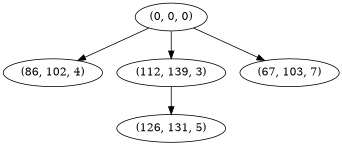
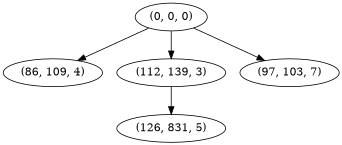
(53, 73) -> (53, 73)
(290, 73) -> (290, 73)
(171, 128) -> (171, 128)
